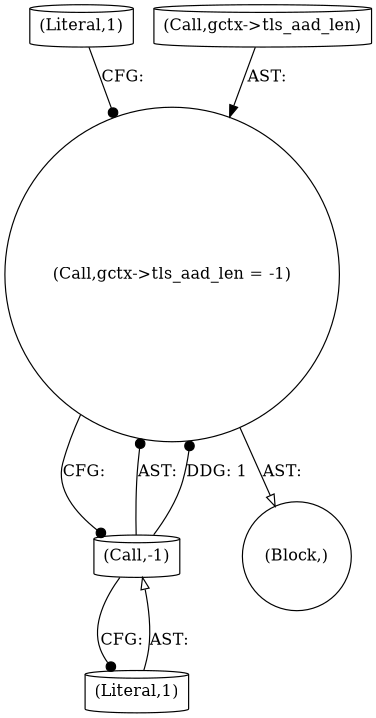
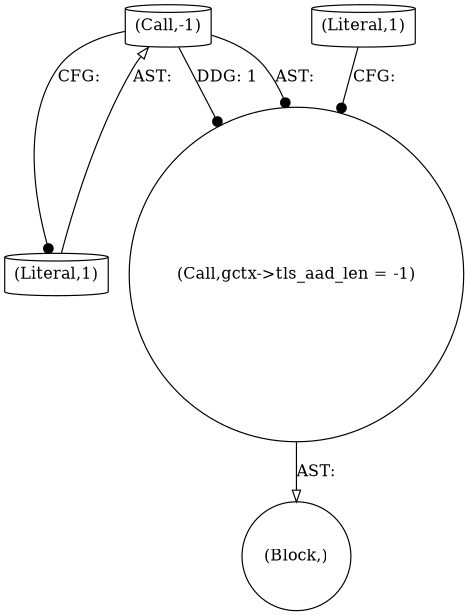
(263, 26) -> none
(62, 477) -> none
